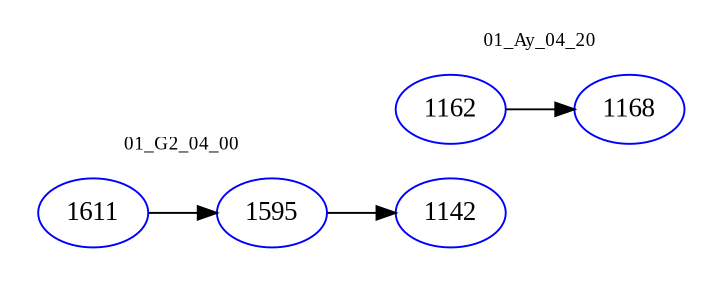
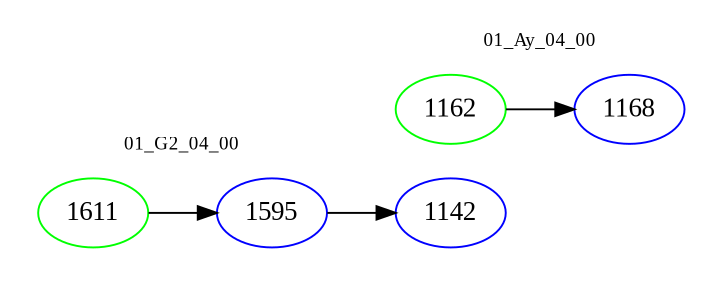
(540, 41) -> (540, 41)
(451, 109) -> (451, 109)
(93, 213) -> (93, 213)
